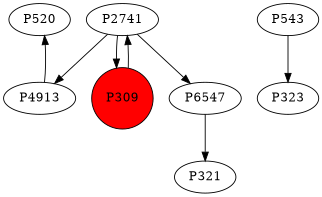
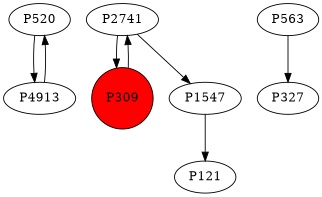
(288, 20) -> (288, 20)
(84, 56) -> (34, 54)
(205, 98) -> (205, 98)
(288, 98) -> (288, 98)
(205, 177) -> (205, 177)
